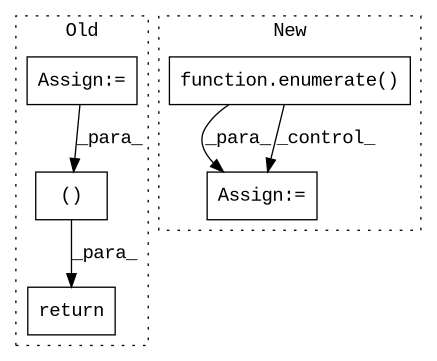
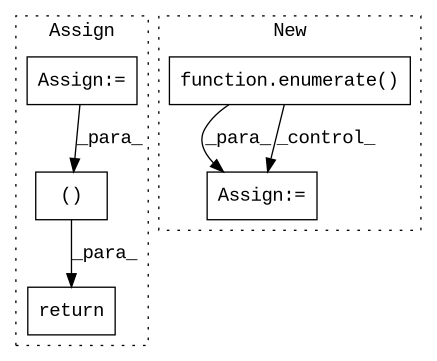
(82, 31) -> (82, 31)
